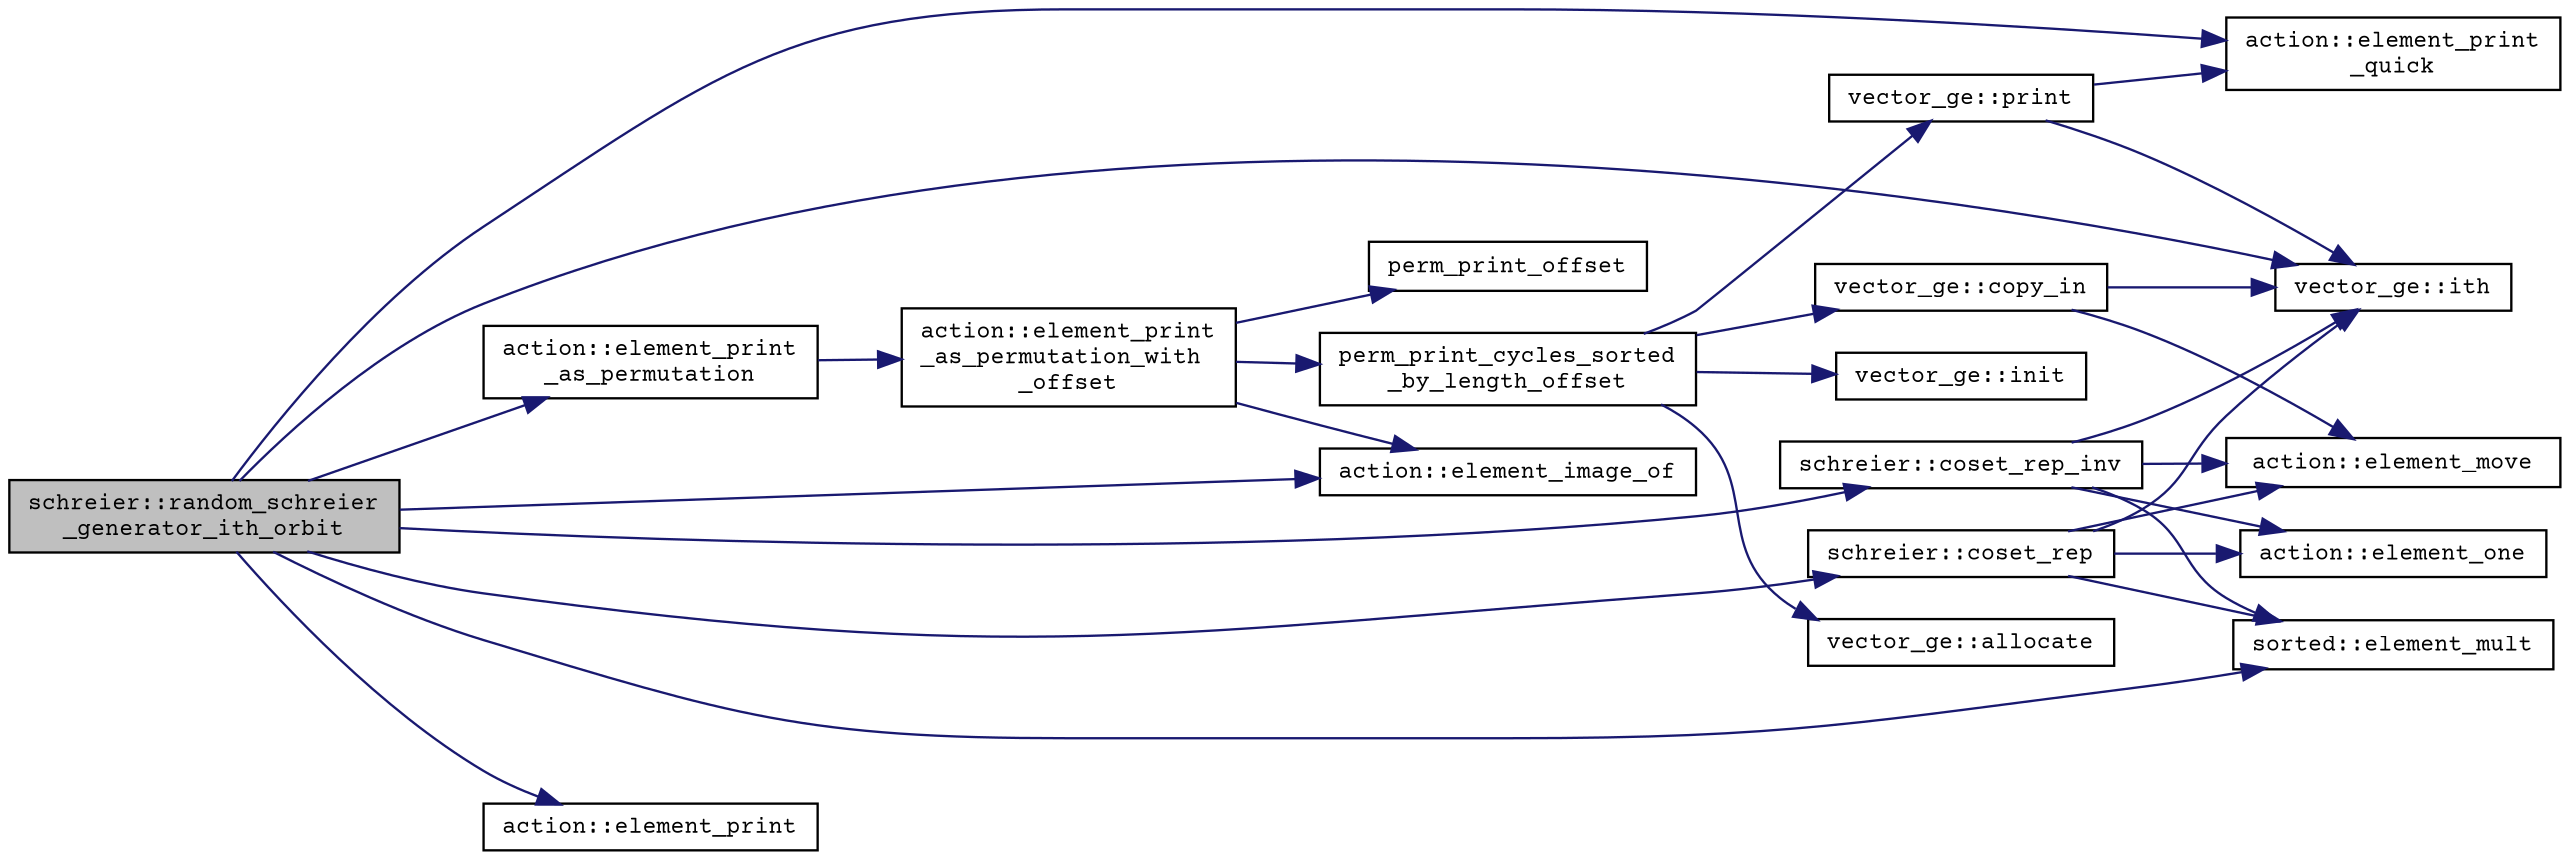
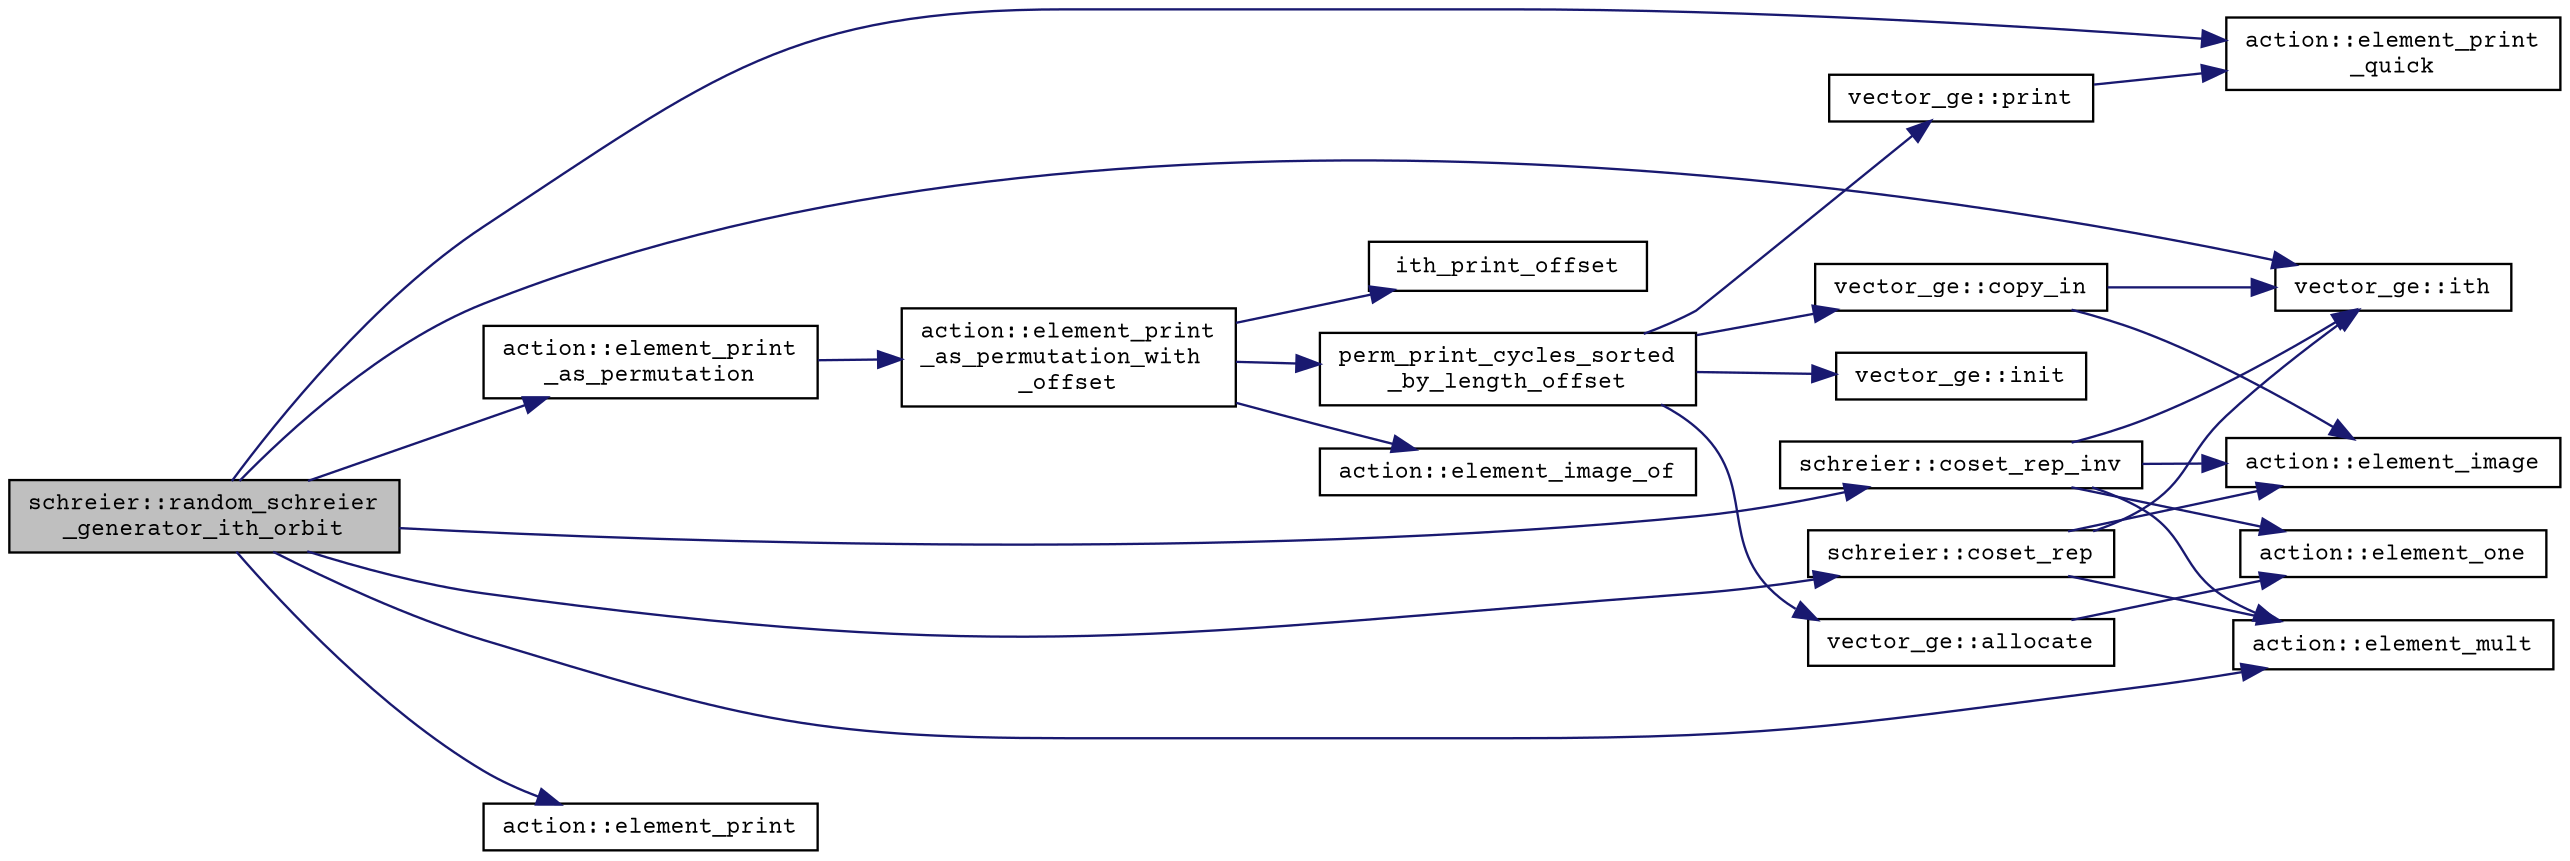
(2194, 178) -> none
(1508, 266) -> (1508, 266)
(2393, 463) -> (2393, 463)
(848, 494) -> none
(2165, 554) -> (2138, 606)
(2393, 645) -> (2393, 645)
